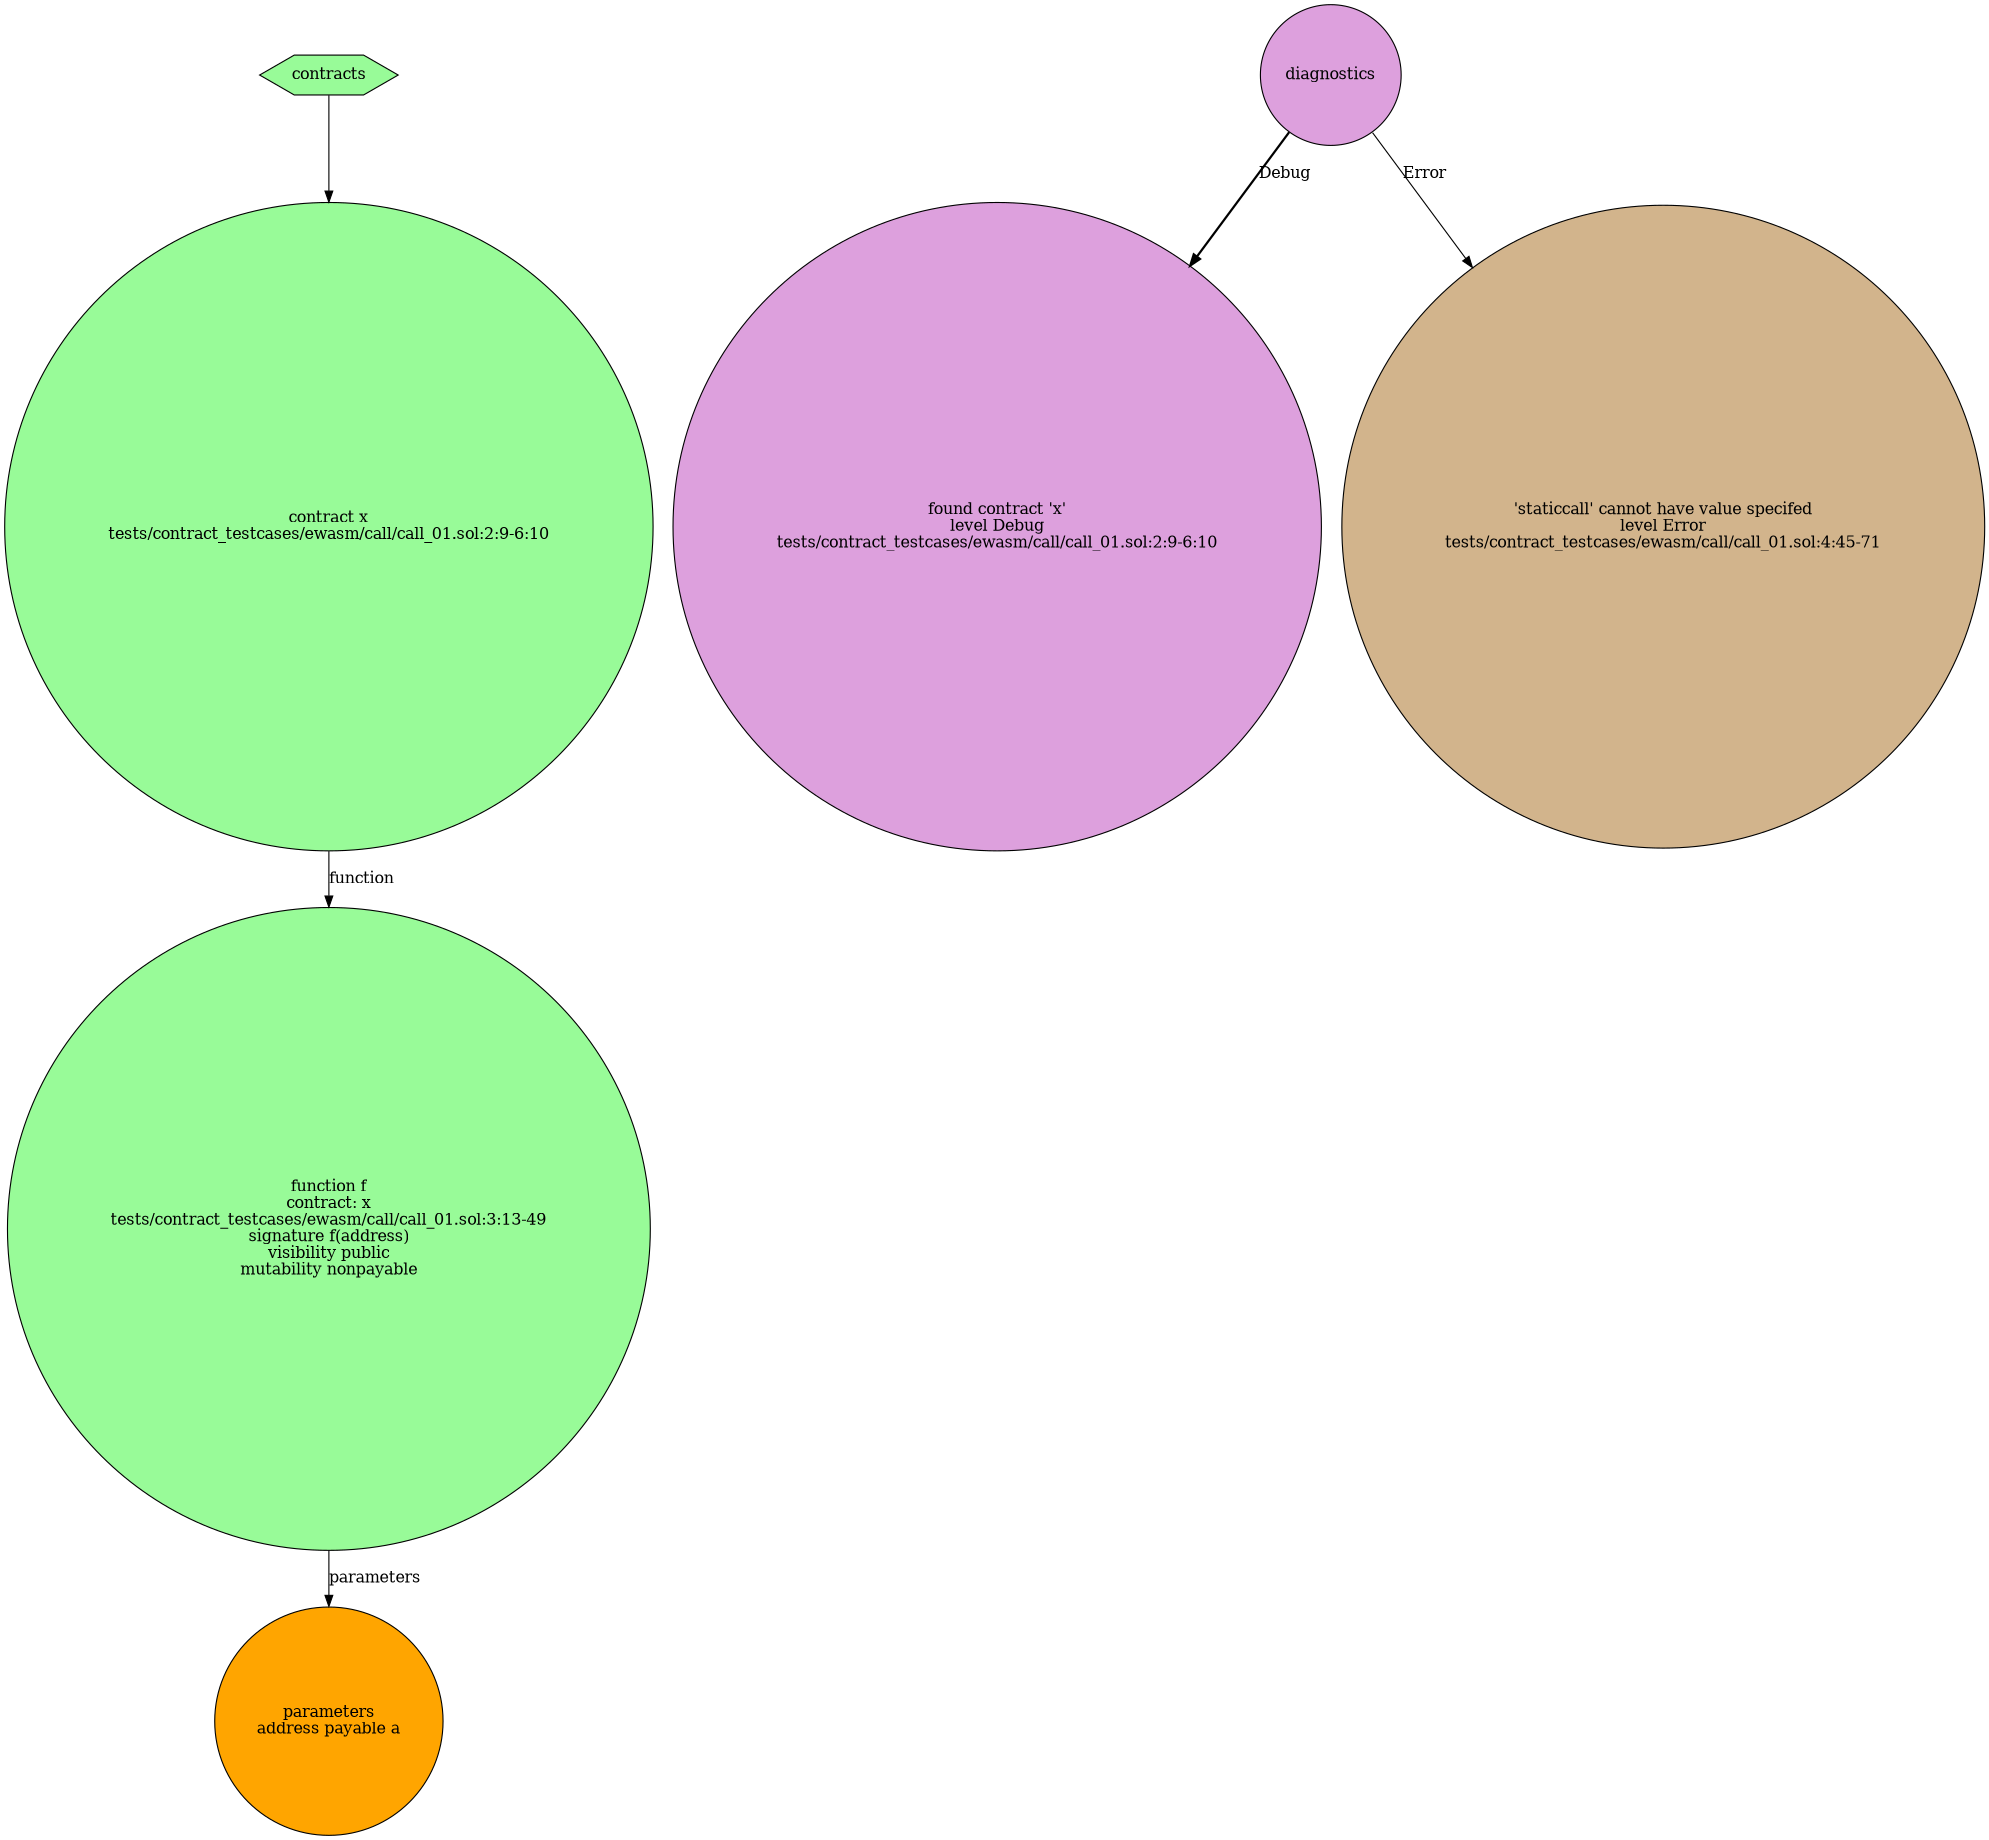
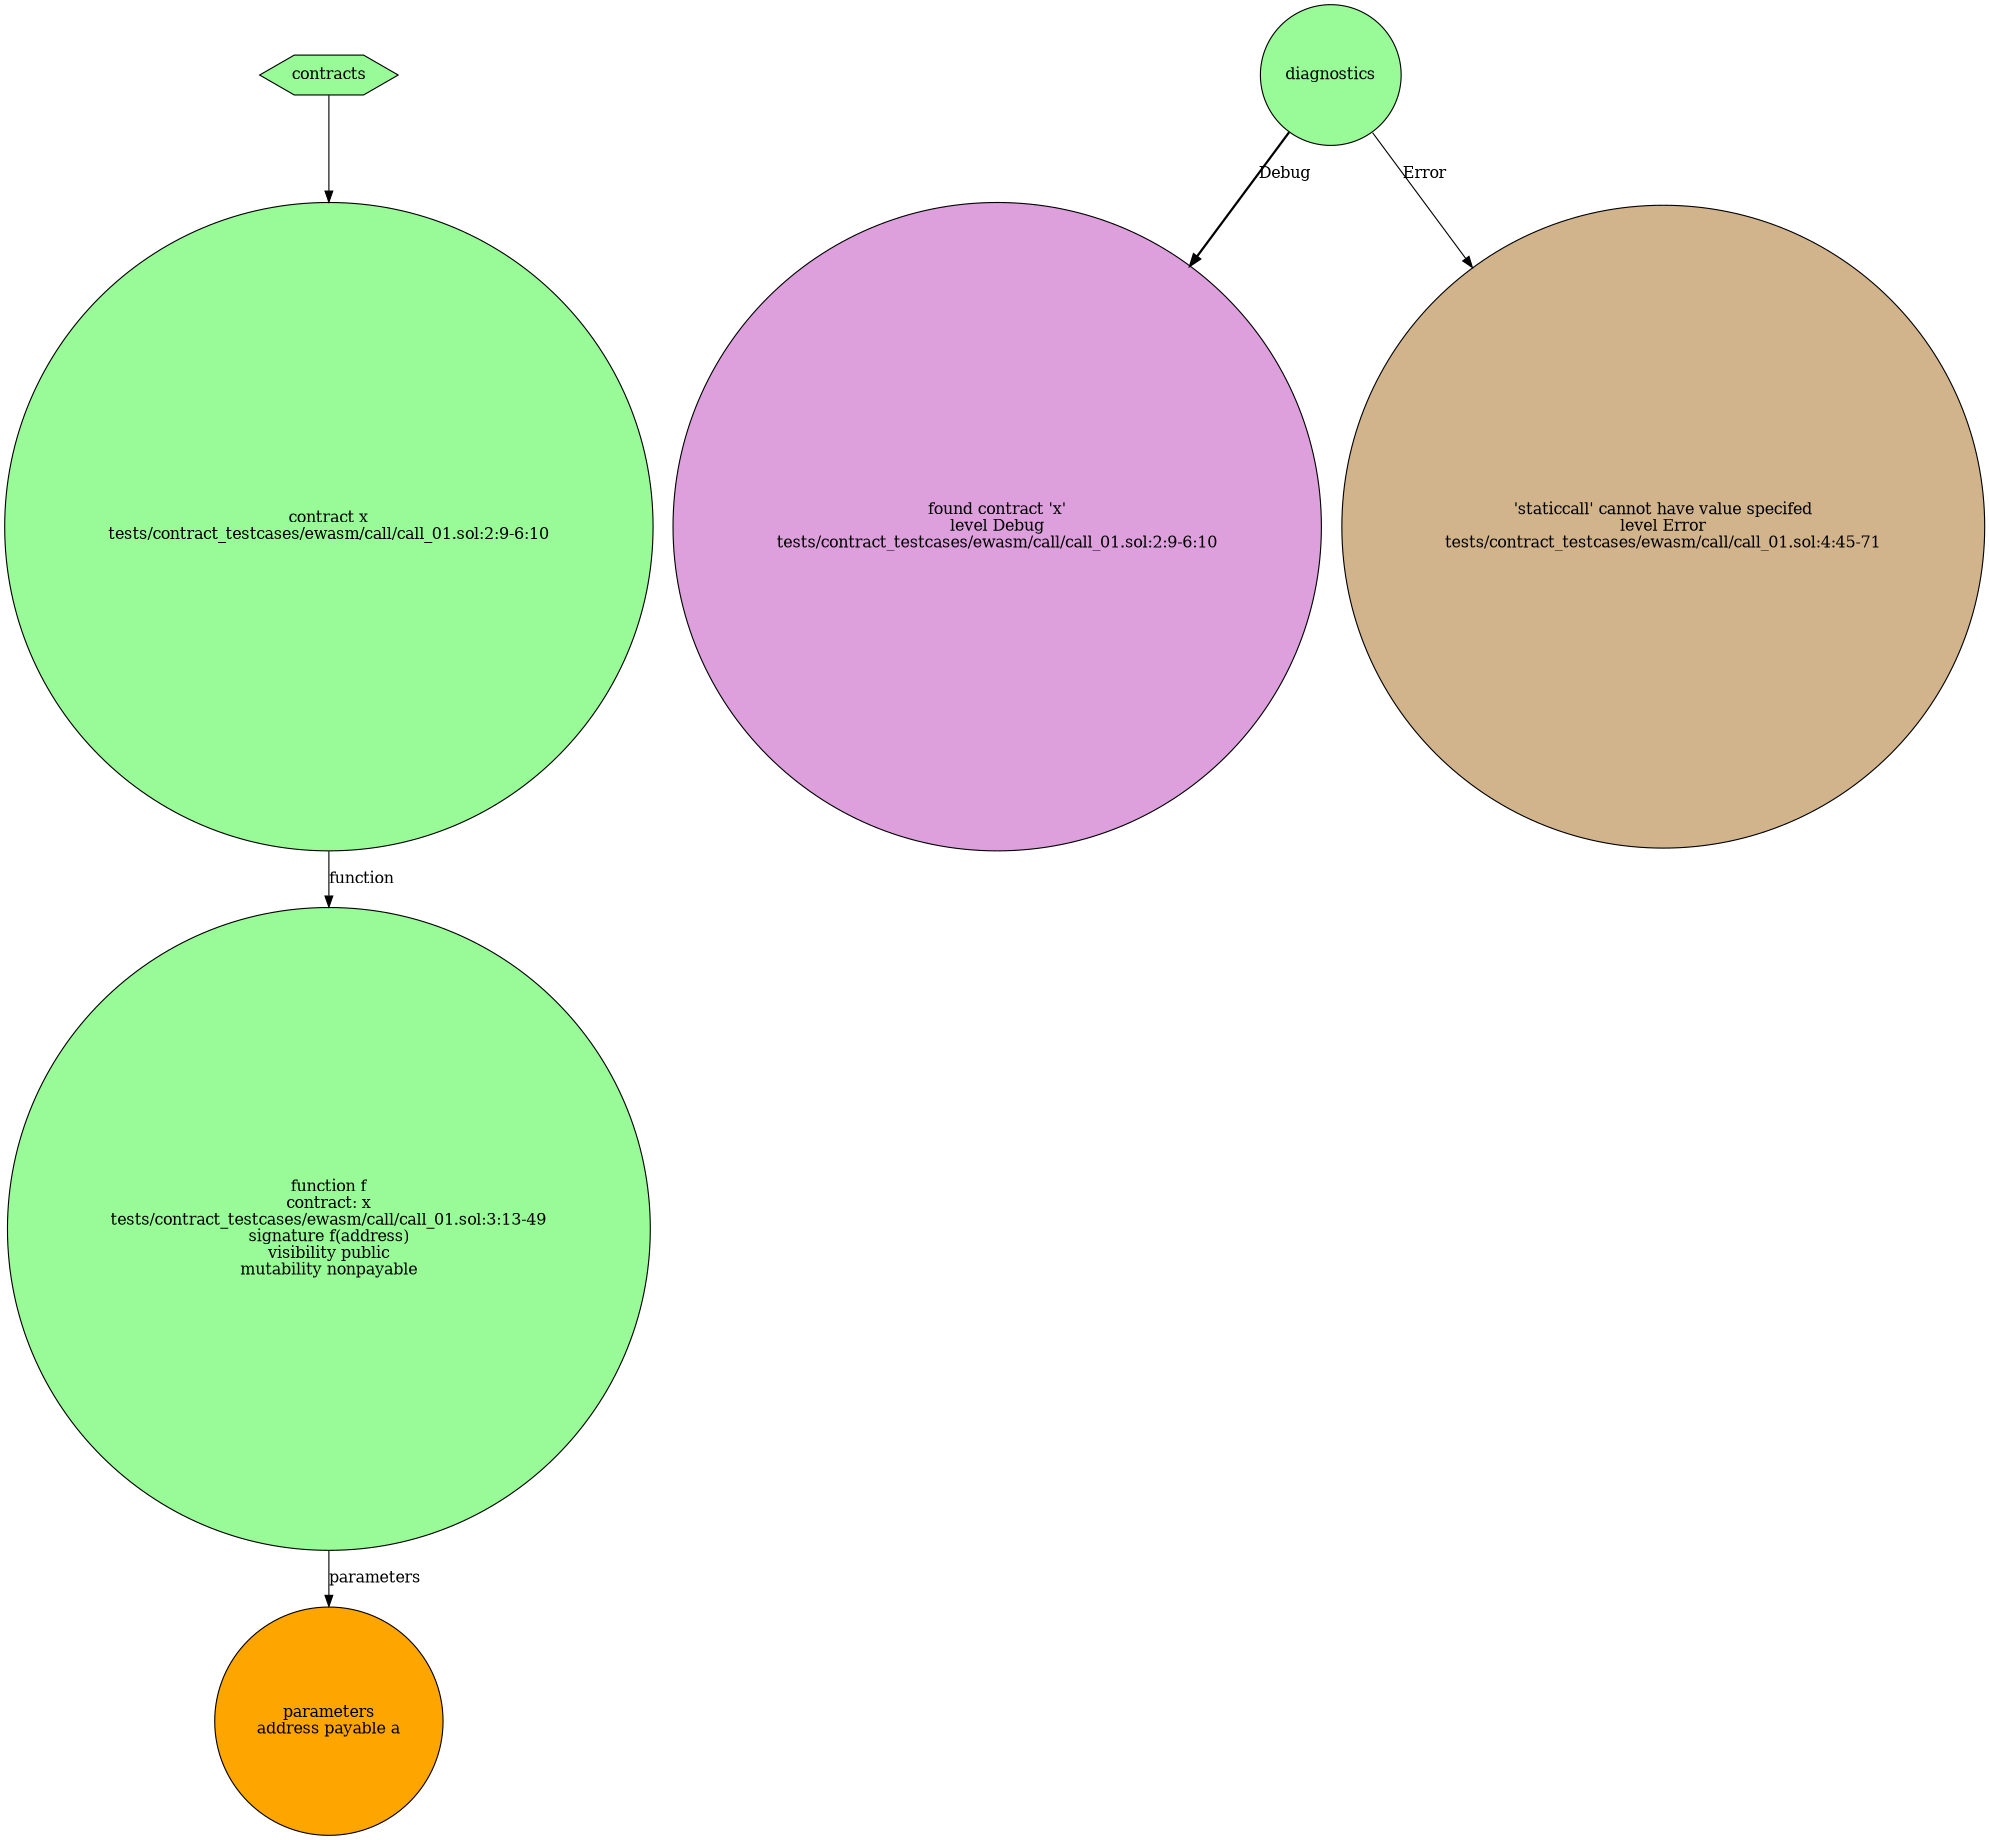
(1331, 75) -> (1331, 75)
